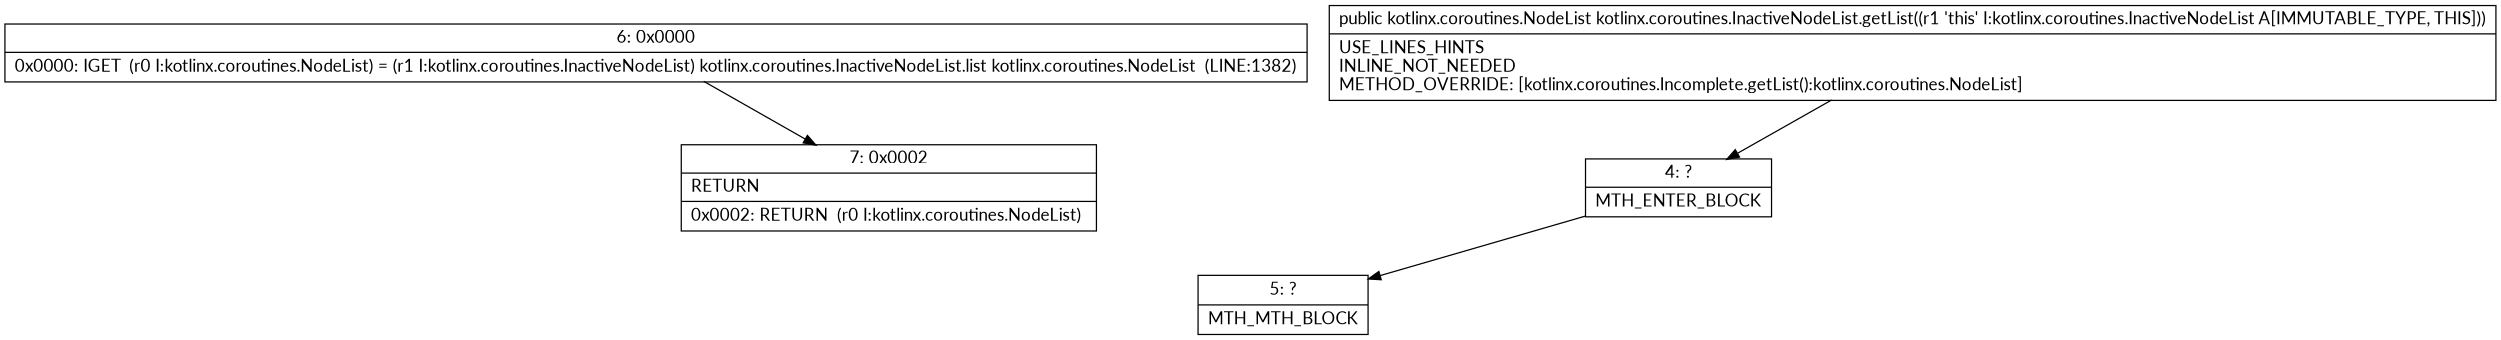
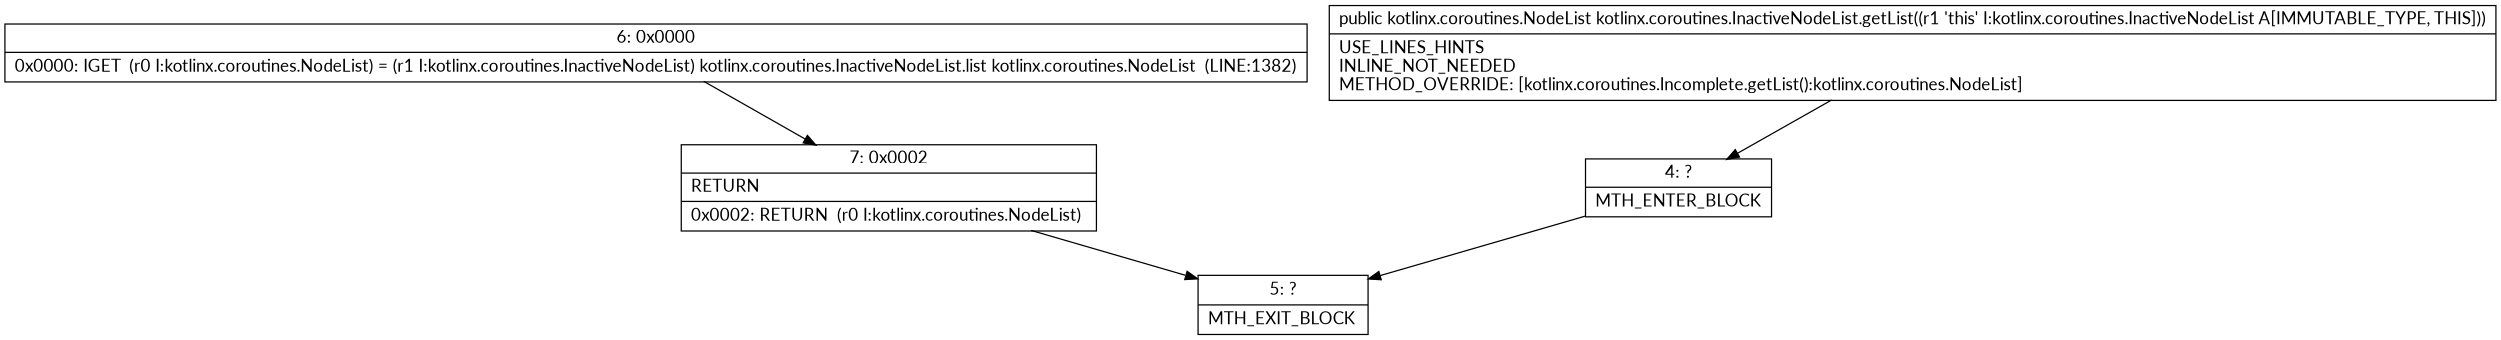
none -> (1108, 253)
(1283, 319) -> (1282, 319)
